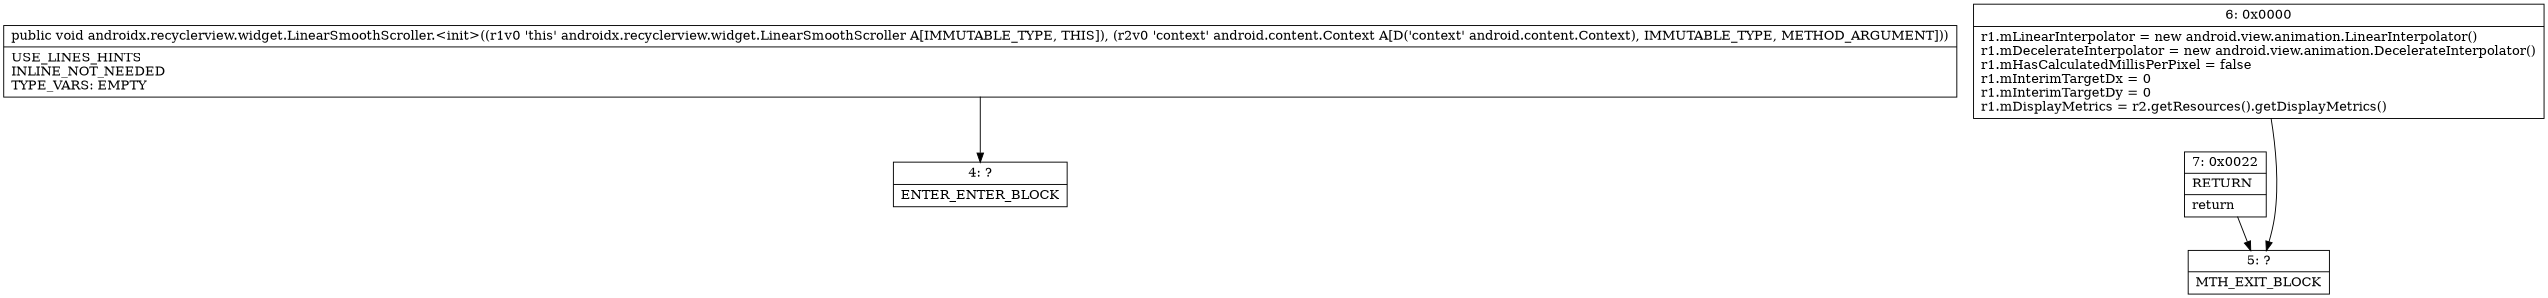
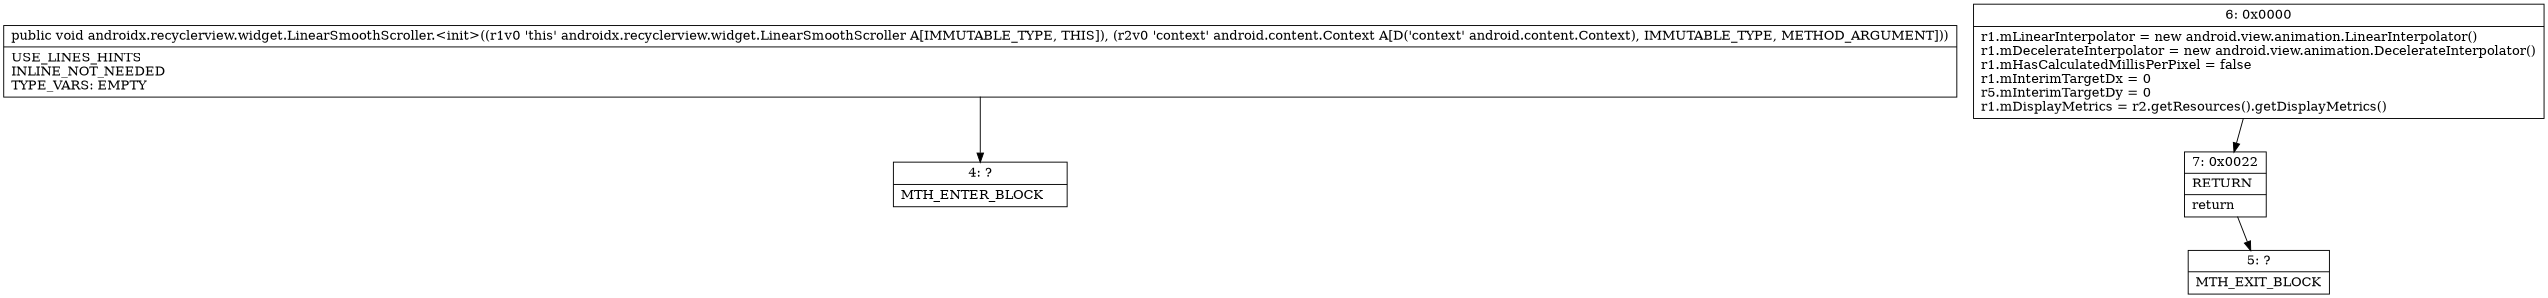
(2066, 93) -> (2066, 93)
(2277, 180) -> (2240, 131)
(980, 195) -> (972, 195)
